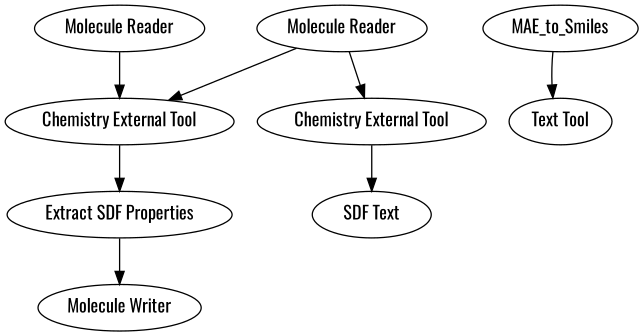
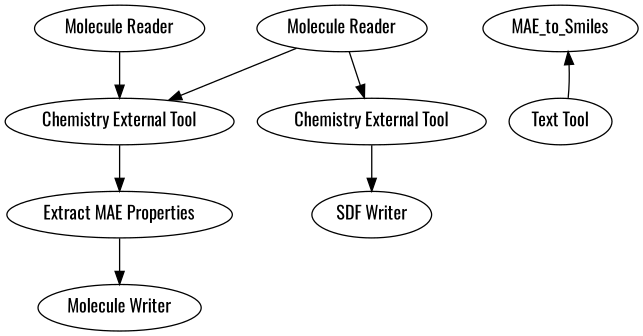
(552, 68) -> (569, 81)
(120, 215) -> (120, 215)
(372, 215) -> (372, 215)
